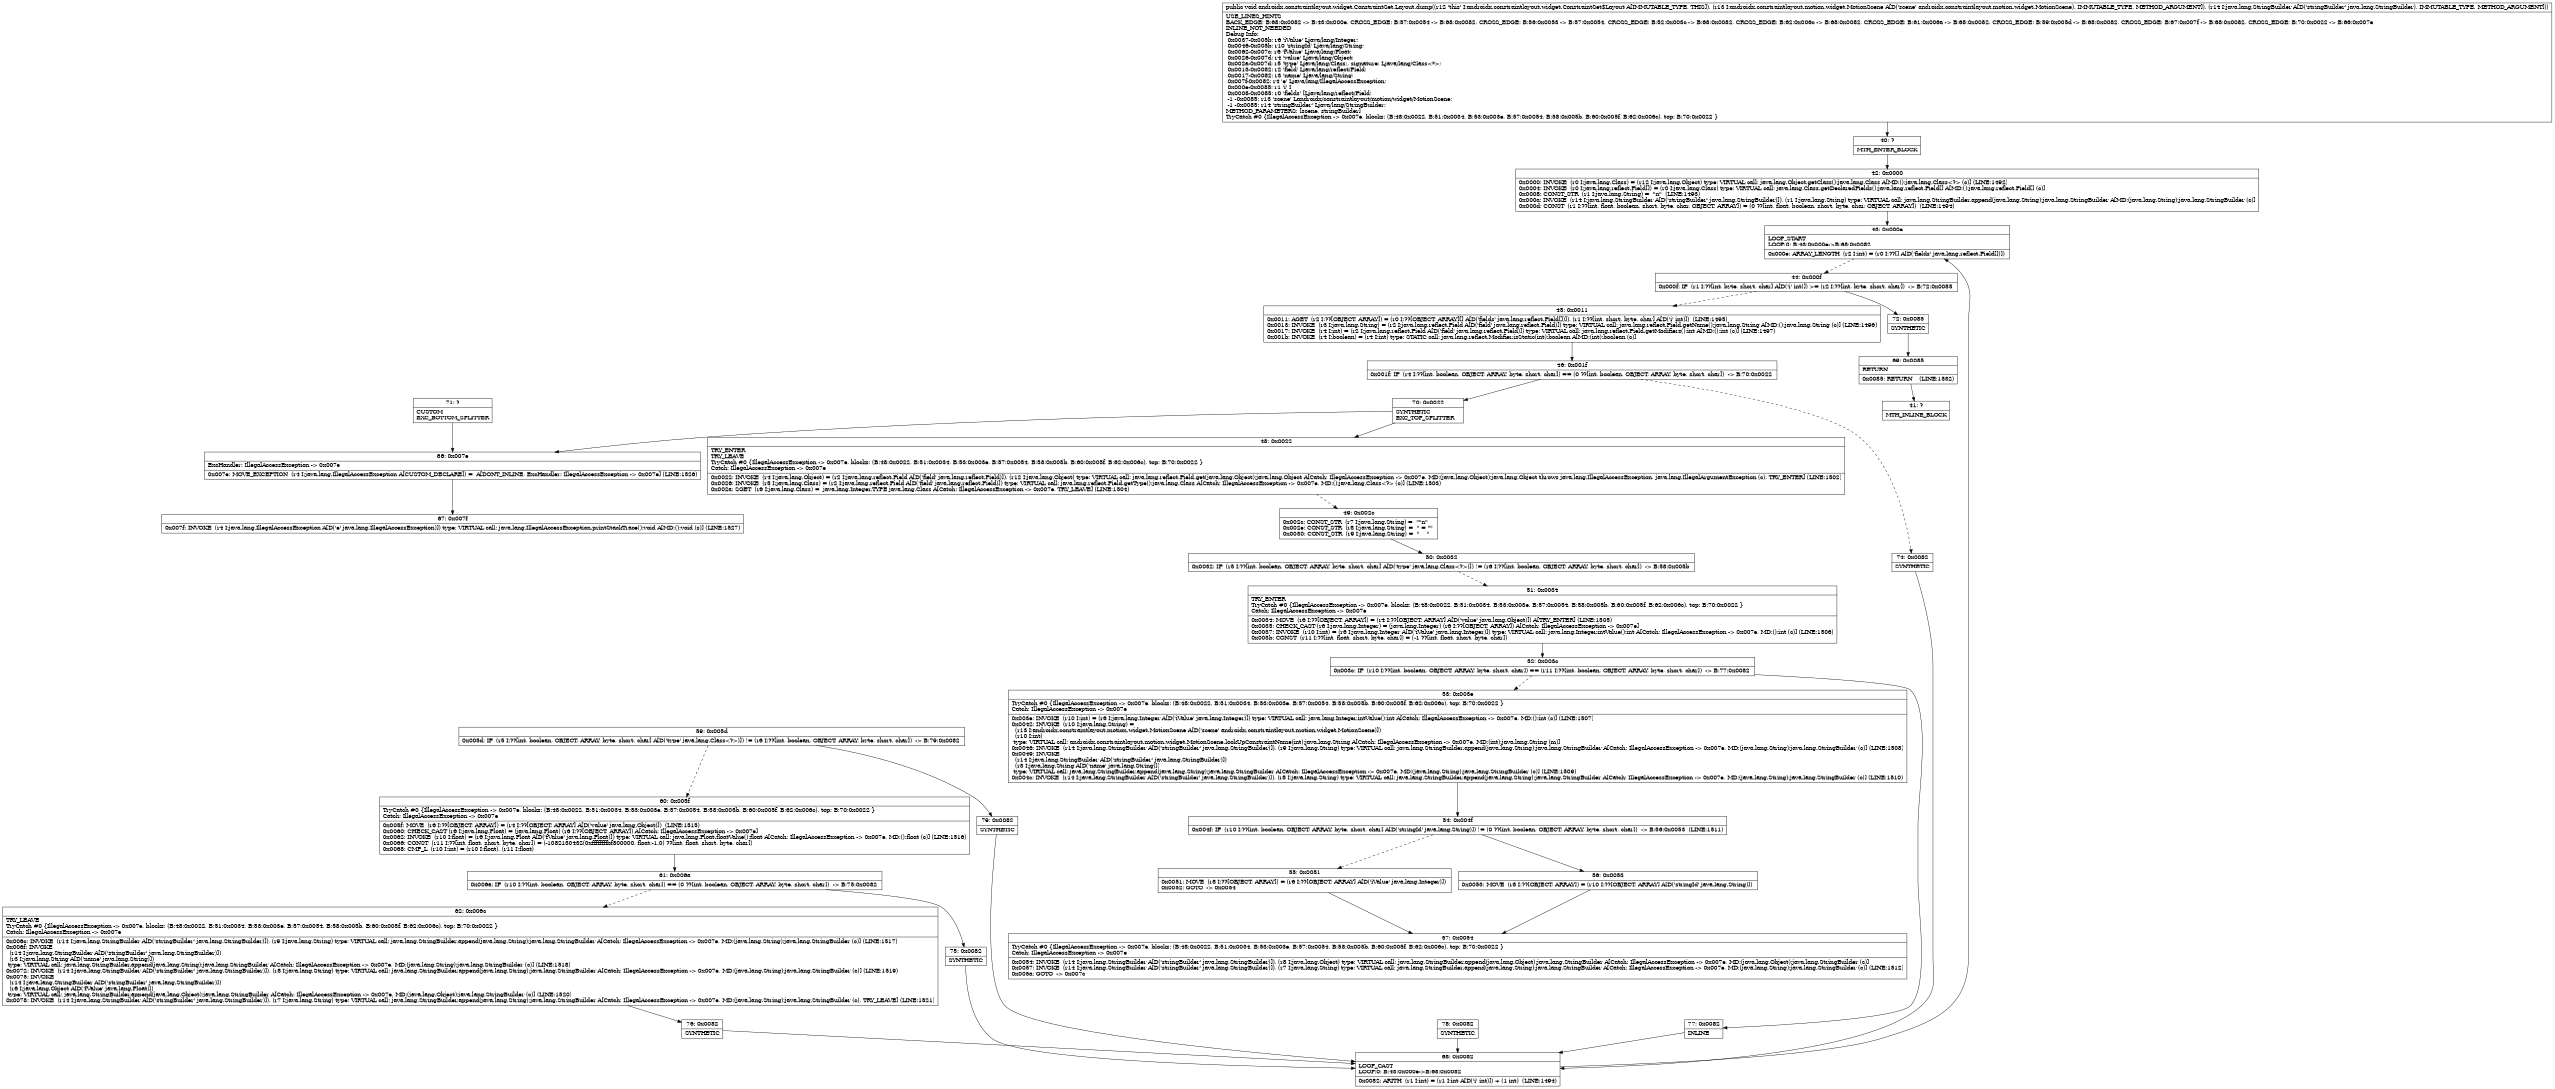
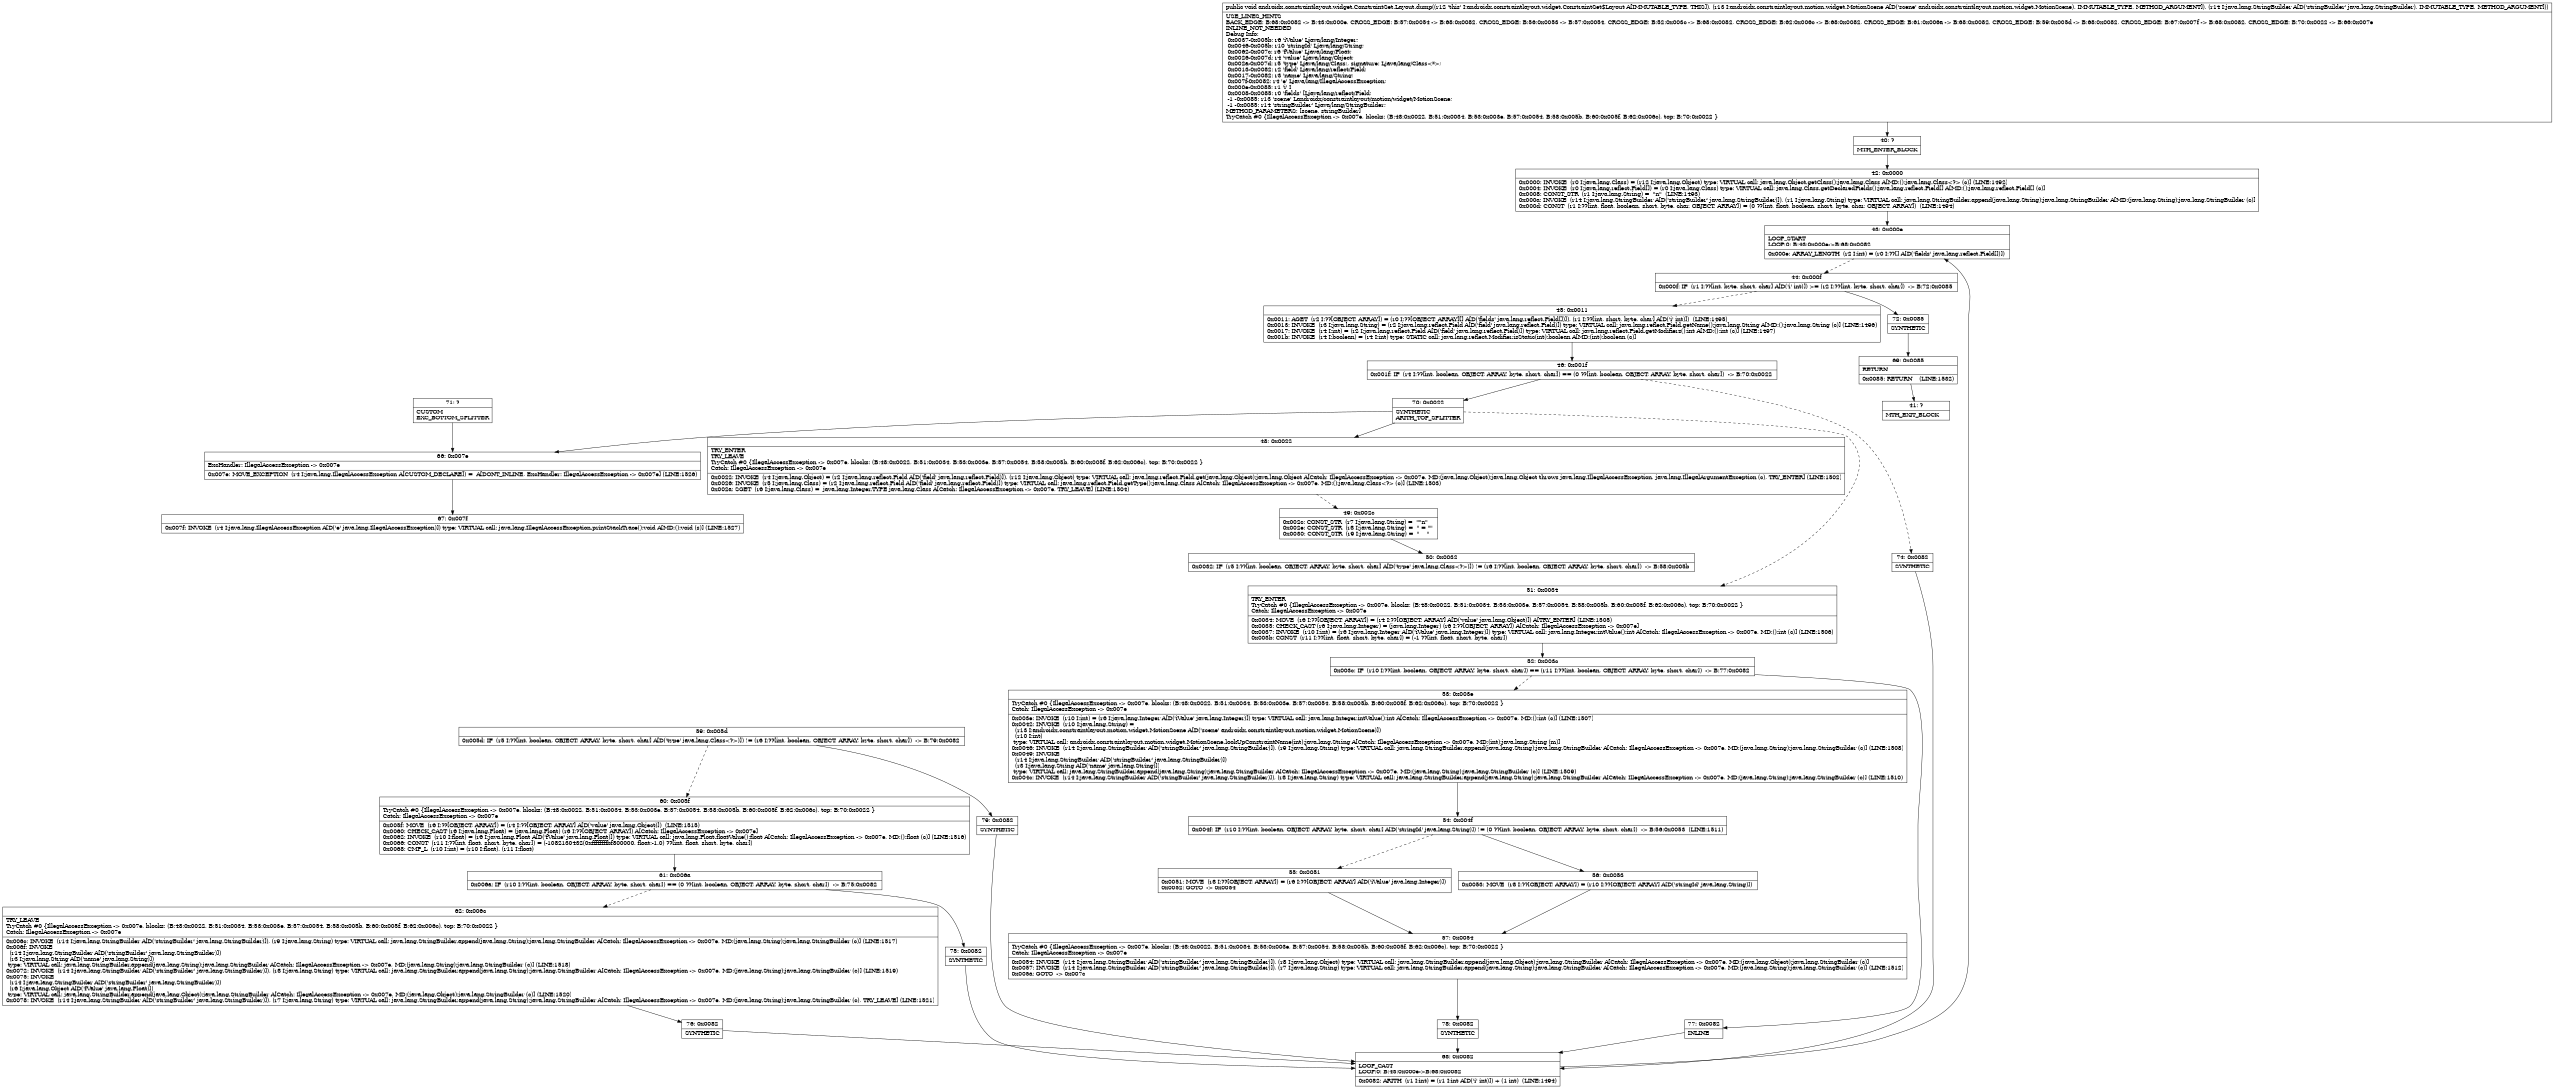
(1916, 415) -> (1912, 415)
(1425, 418) -> (1428, 418)
(1471, 578) -> (1766, 425)
none -> (1458, 997)
